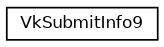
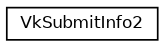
(82, 24) -> (82, 24)
